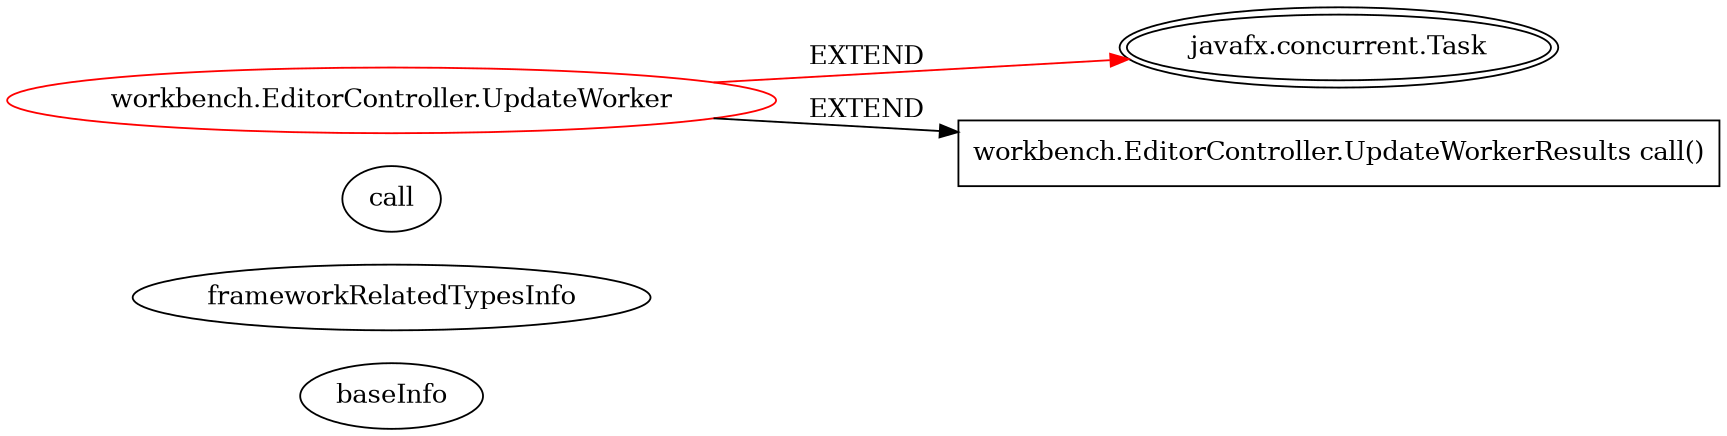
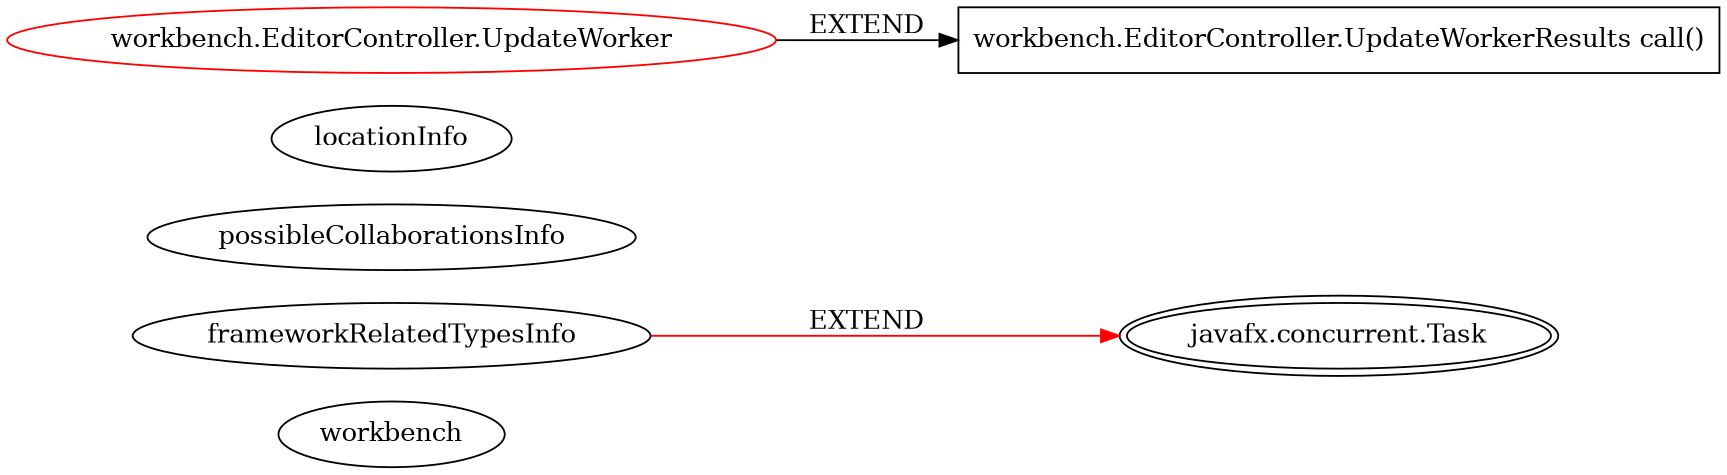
(912, 71) -> (875, 336)
none -> (392, 139)
(392, 199) -> (392, 237)
(392, 396) -> (392, 434)
